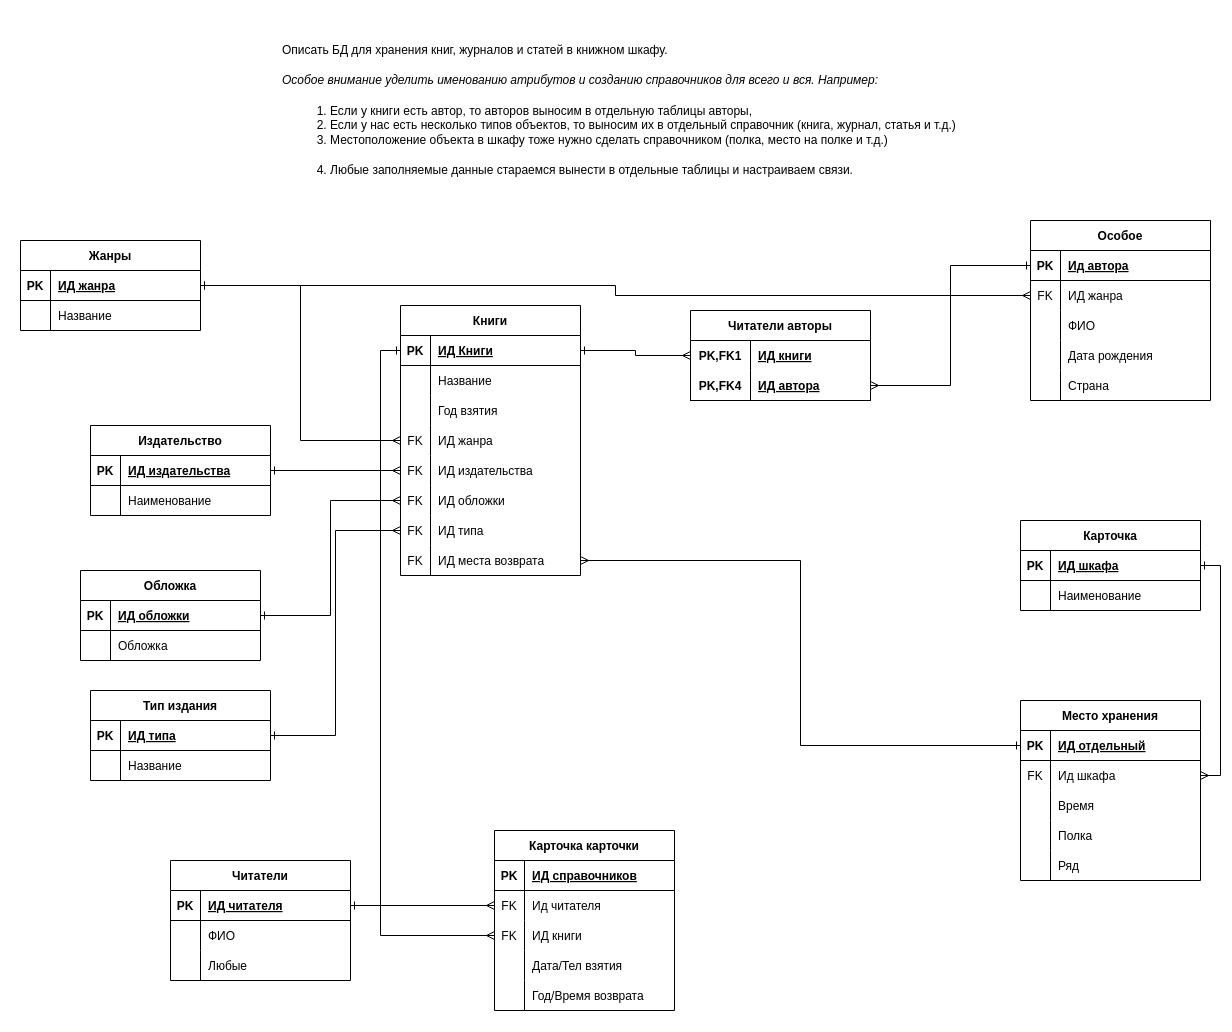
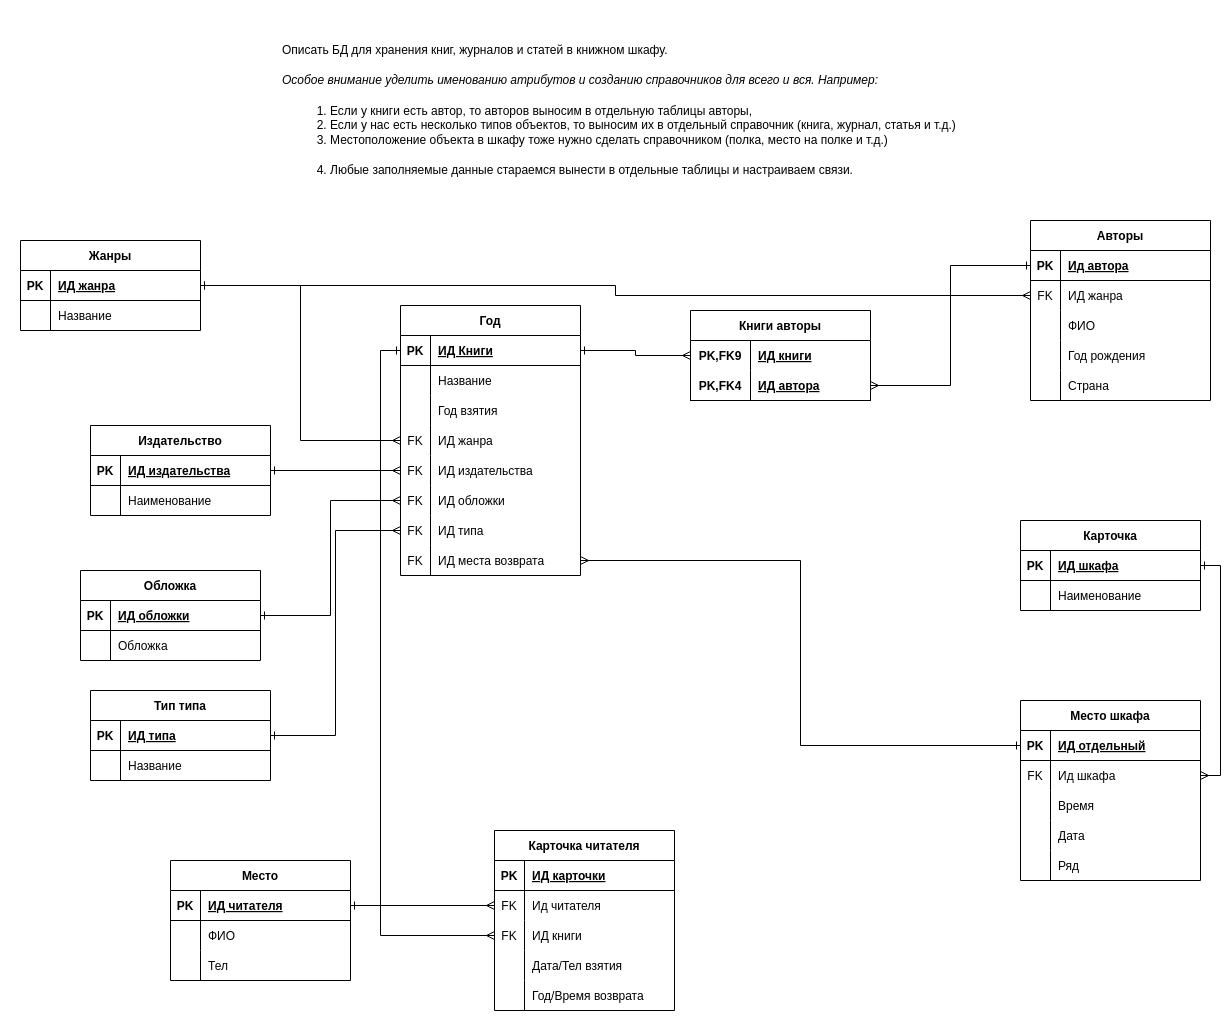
(1120, 236) -> (1120, 236)
(490, 321) -> (490, 321)
(780, 326) -> (780, 326)
(720, 356) -> (720, 356)
(1110, 356) -> (1107, 356)
(180, 706) -> (180, 706)
(1110, 716) -> (1110, 716)
(1075, 836) -> (1071, 836)
(584, 846) -> (584, 846)
(260, 876) -> (260, 876)
(581, 876) -> (567, 876)
(225, 966) -> (218, 966)
